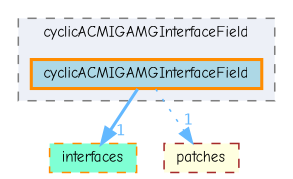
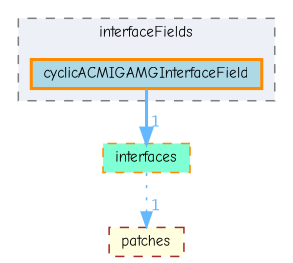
(147, 33) -> (147, 33)
(170, 111) -> (147, 192)
